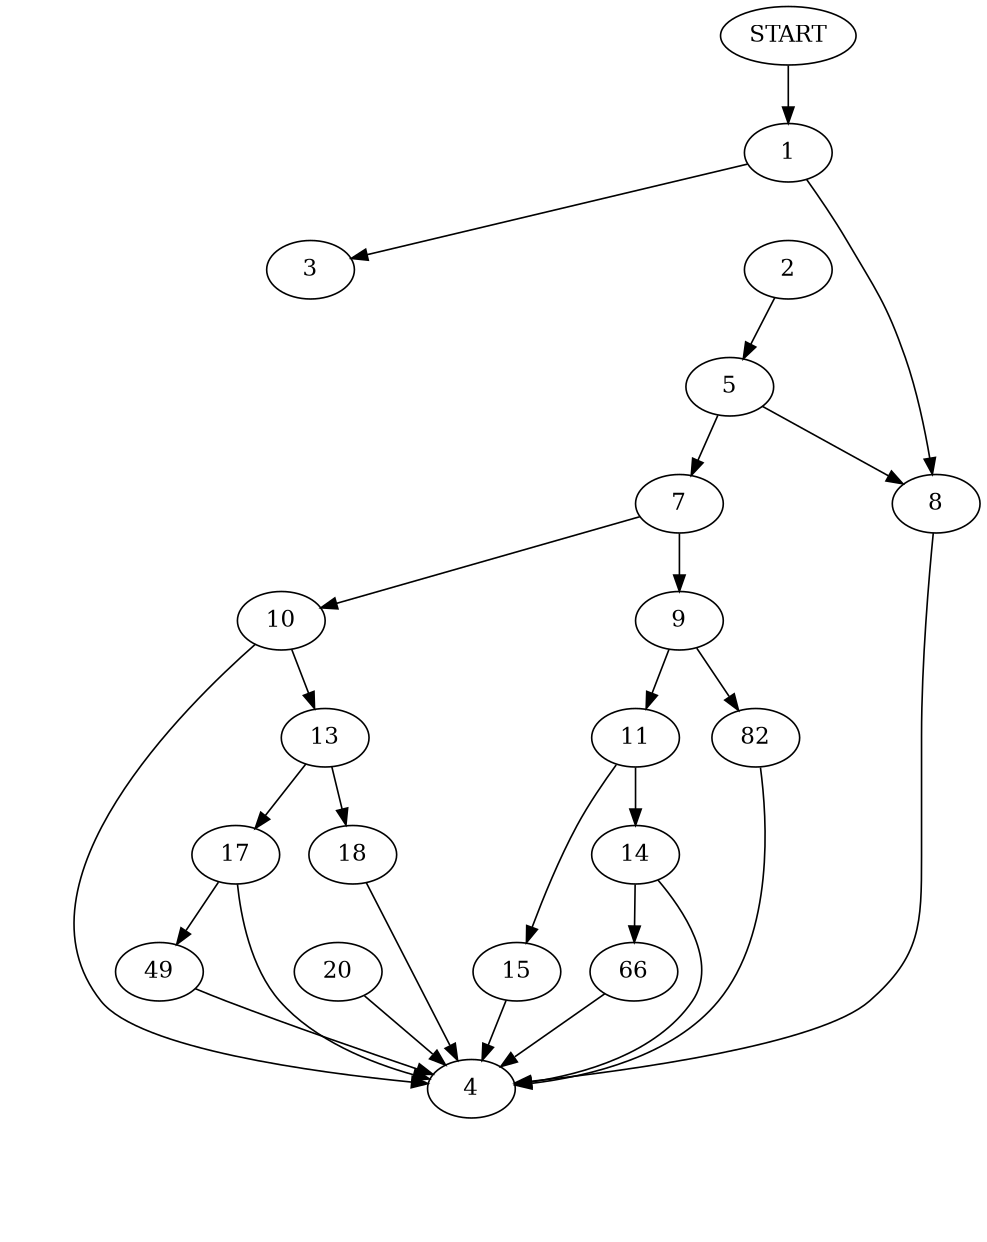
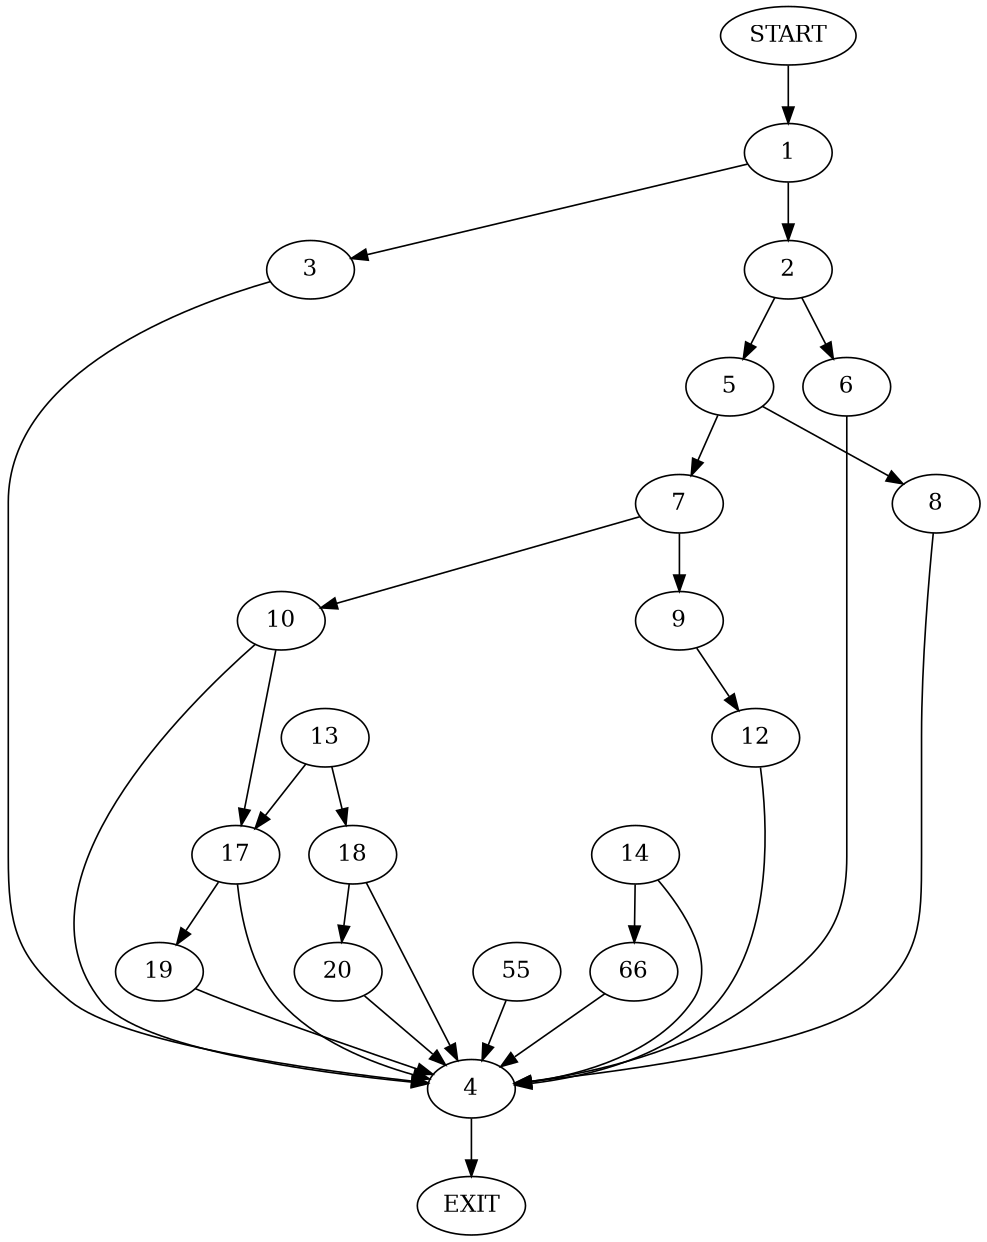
(887, 311) -> (788, 203)
none -> (847, 387)
(300, 671) -> (260, 730)
(636, 738) -> none
(756, 738) -> (756, 738)
none -> (8, 756)
none -> (347, 905)
(159, 972) -> (159, 972)
(517, 972) -> (517, 972)
none -> (471, 1206)
